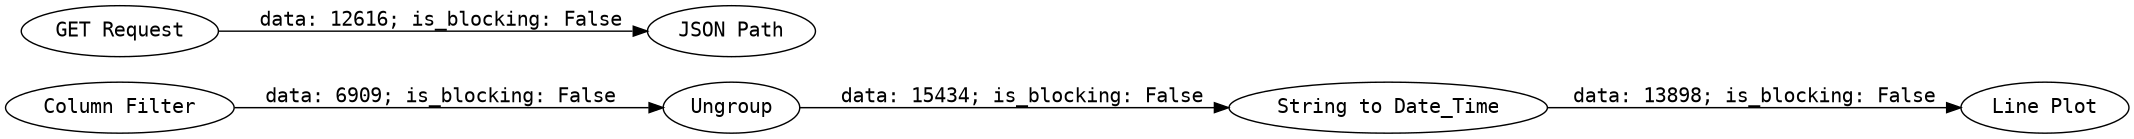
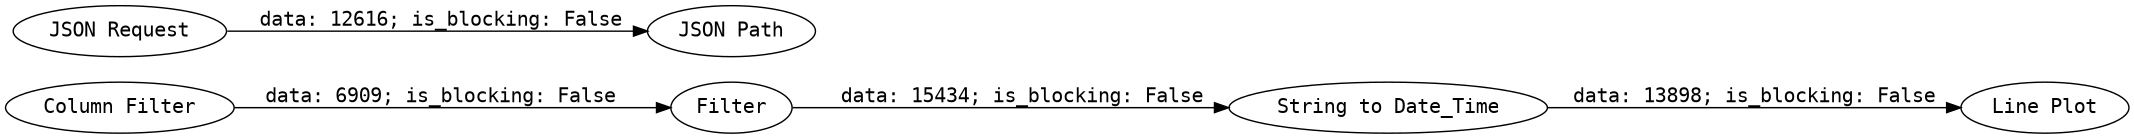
(120, 31) -> (120, 31)
(731, 108) -> (731, 108)
